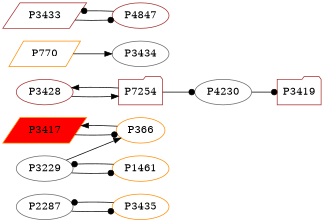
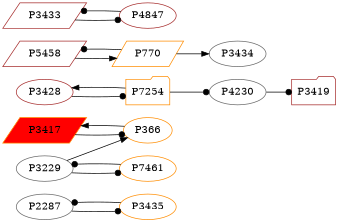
none -> (45, 54)
(141, 92) -> (148, 92)
(92, 97) -> (96, 97)
(141, 169) -> (148, 169)
